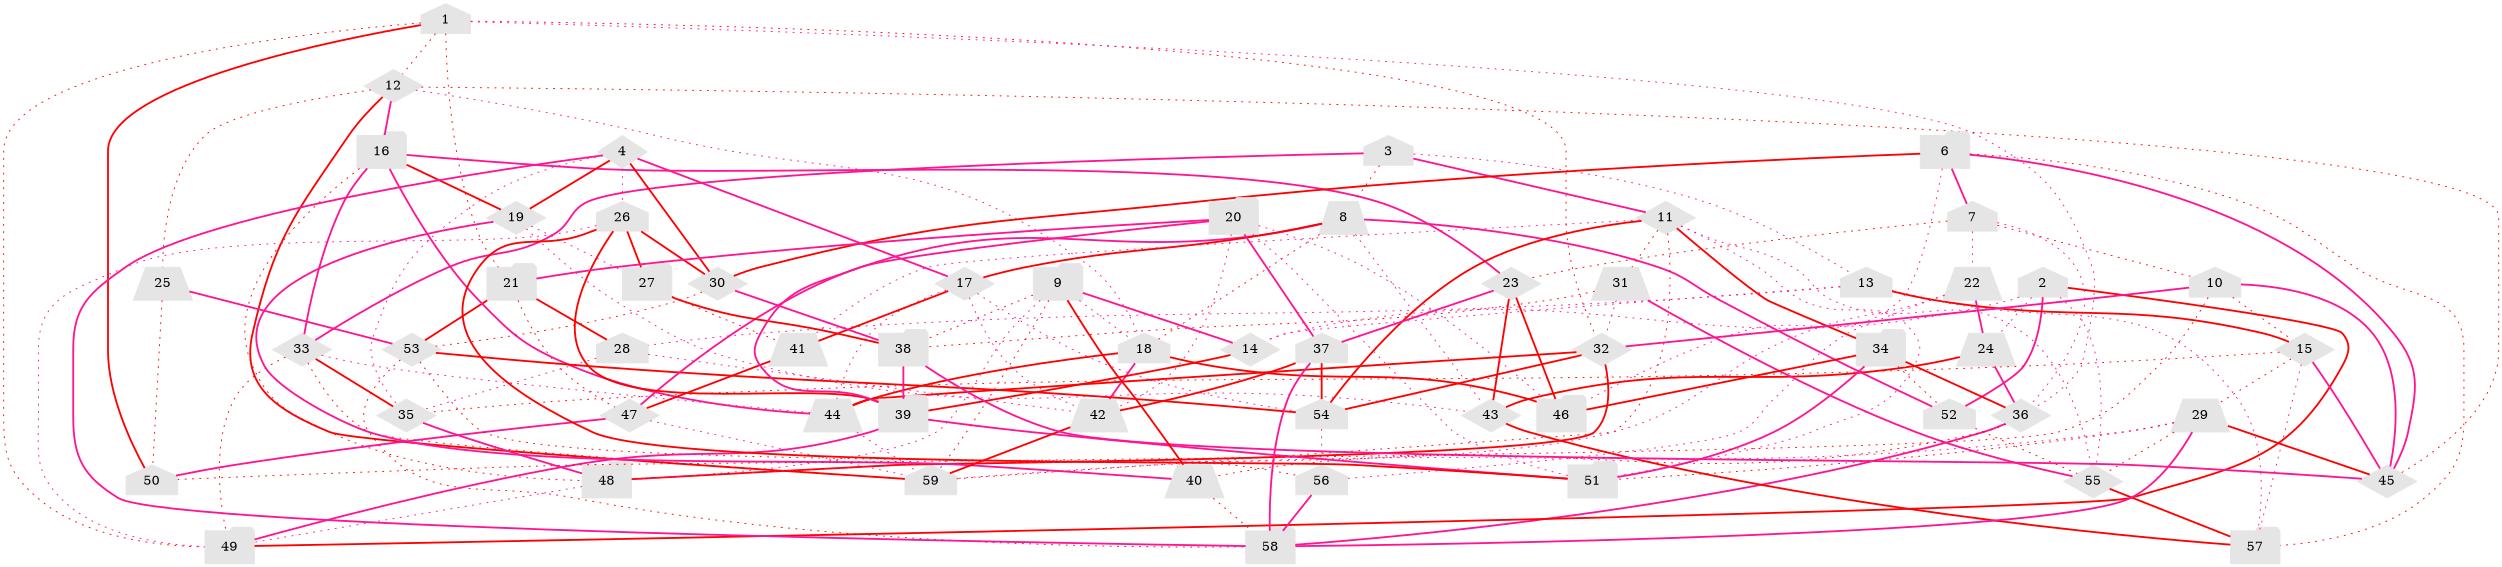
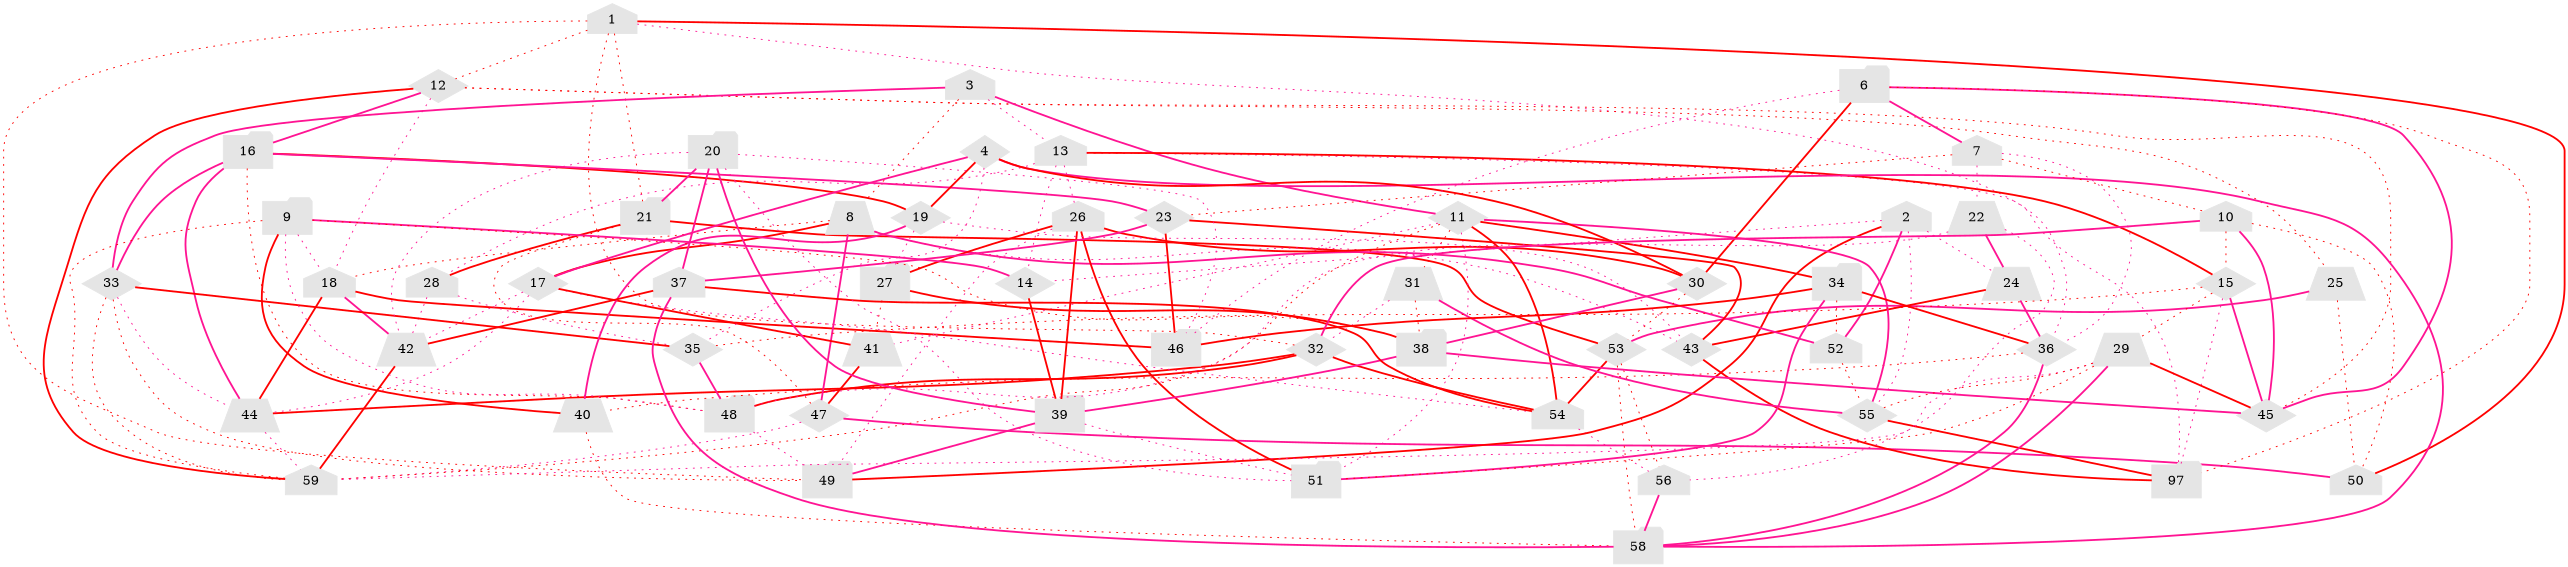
(622, 185) -> (1070, 186)
(1843, 304) -> (1656, 231)
(1248, 453) -> (1188, 451)
(2255, 547) -> (2177, 481)
